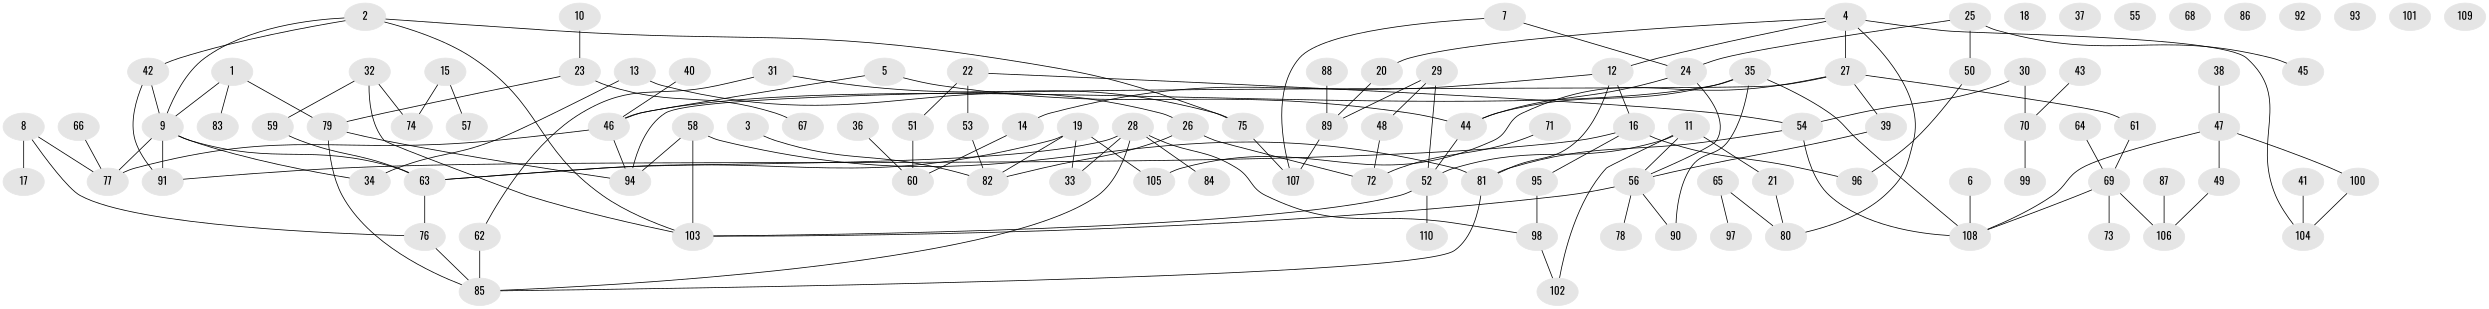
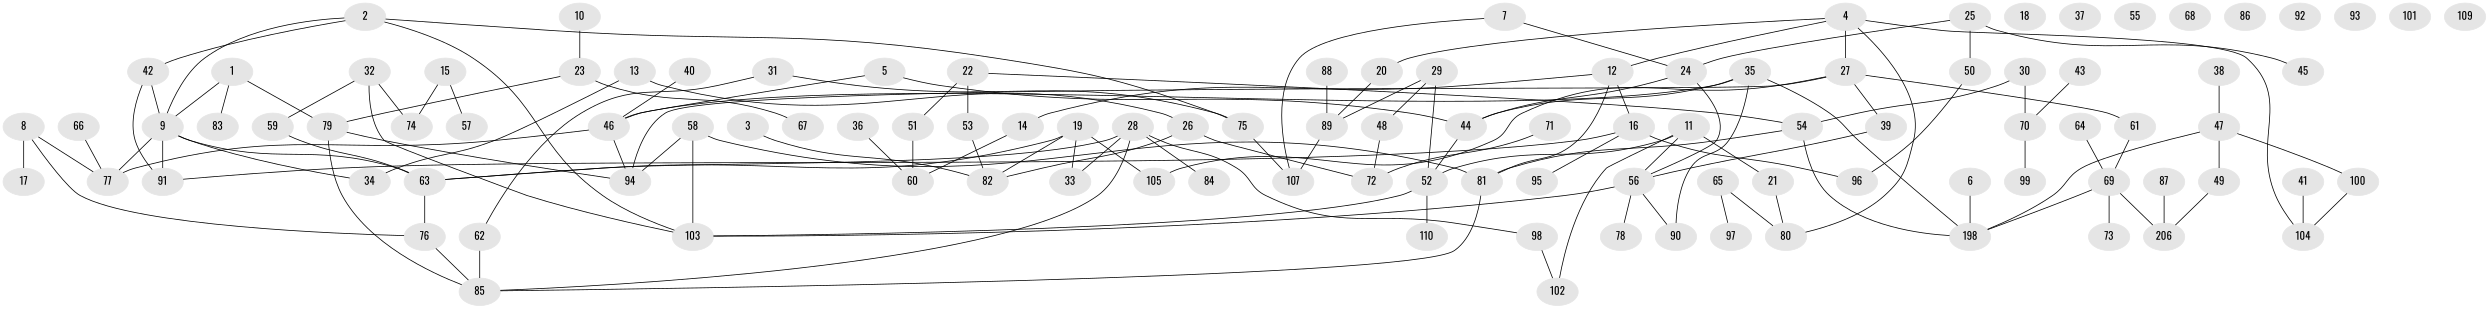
(1537, 209) -> none
(1970, 237) -> (1970, 237)
(2164, 237) -> (2164, 237)
